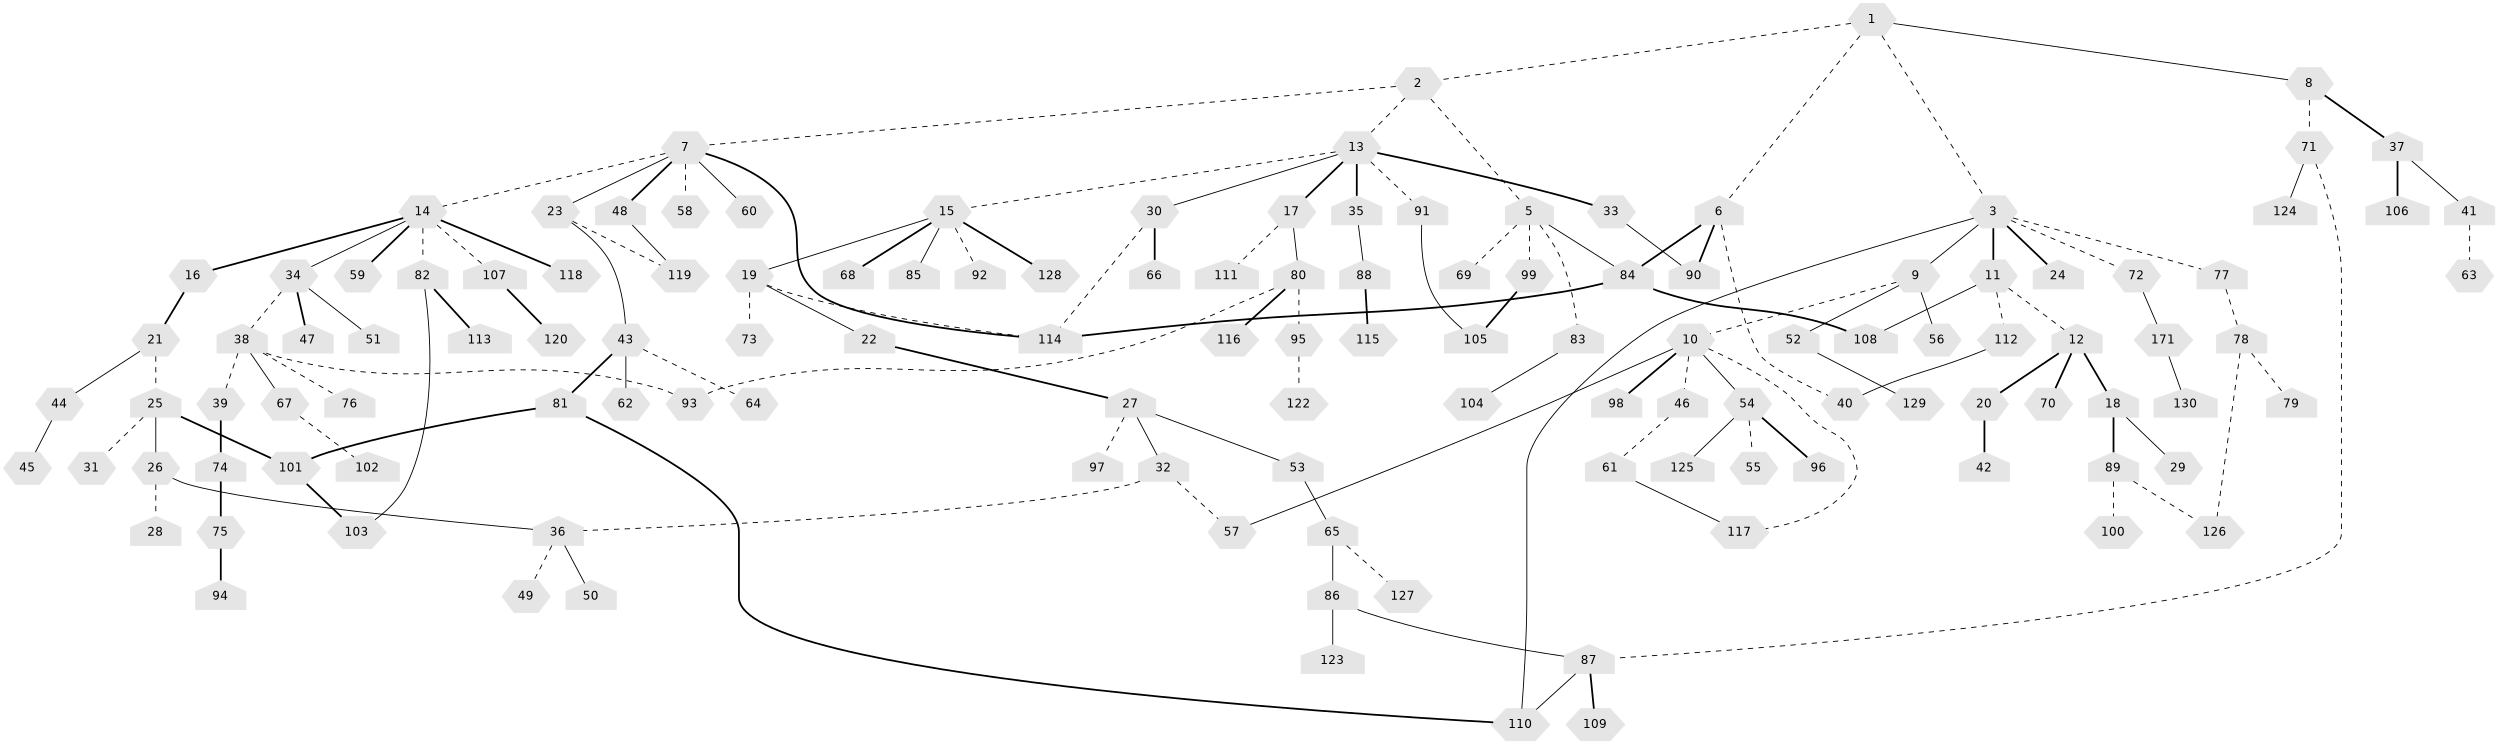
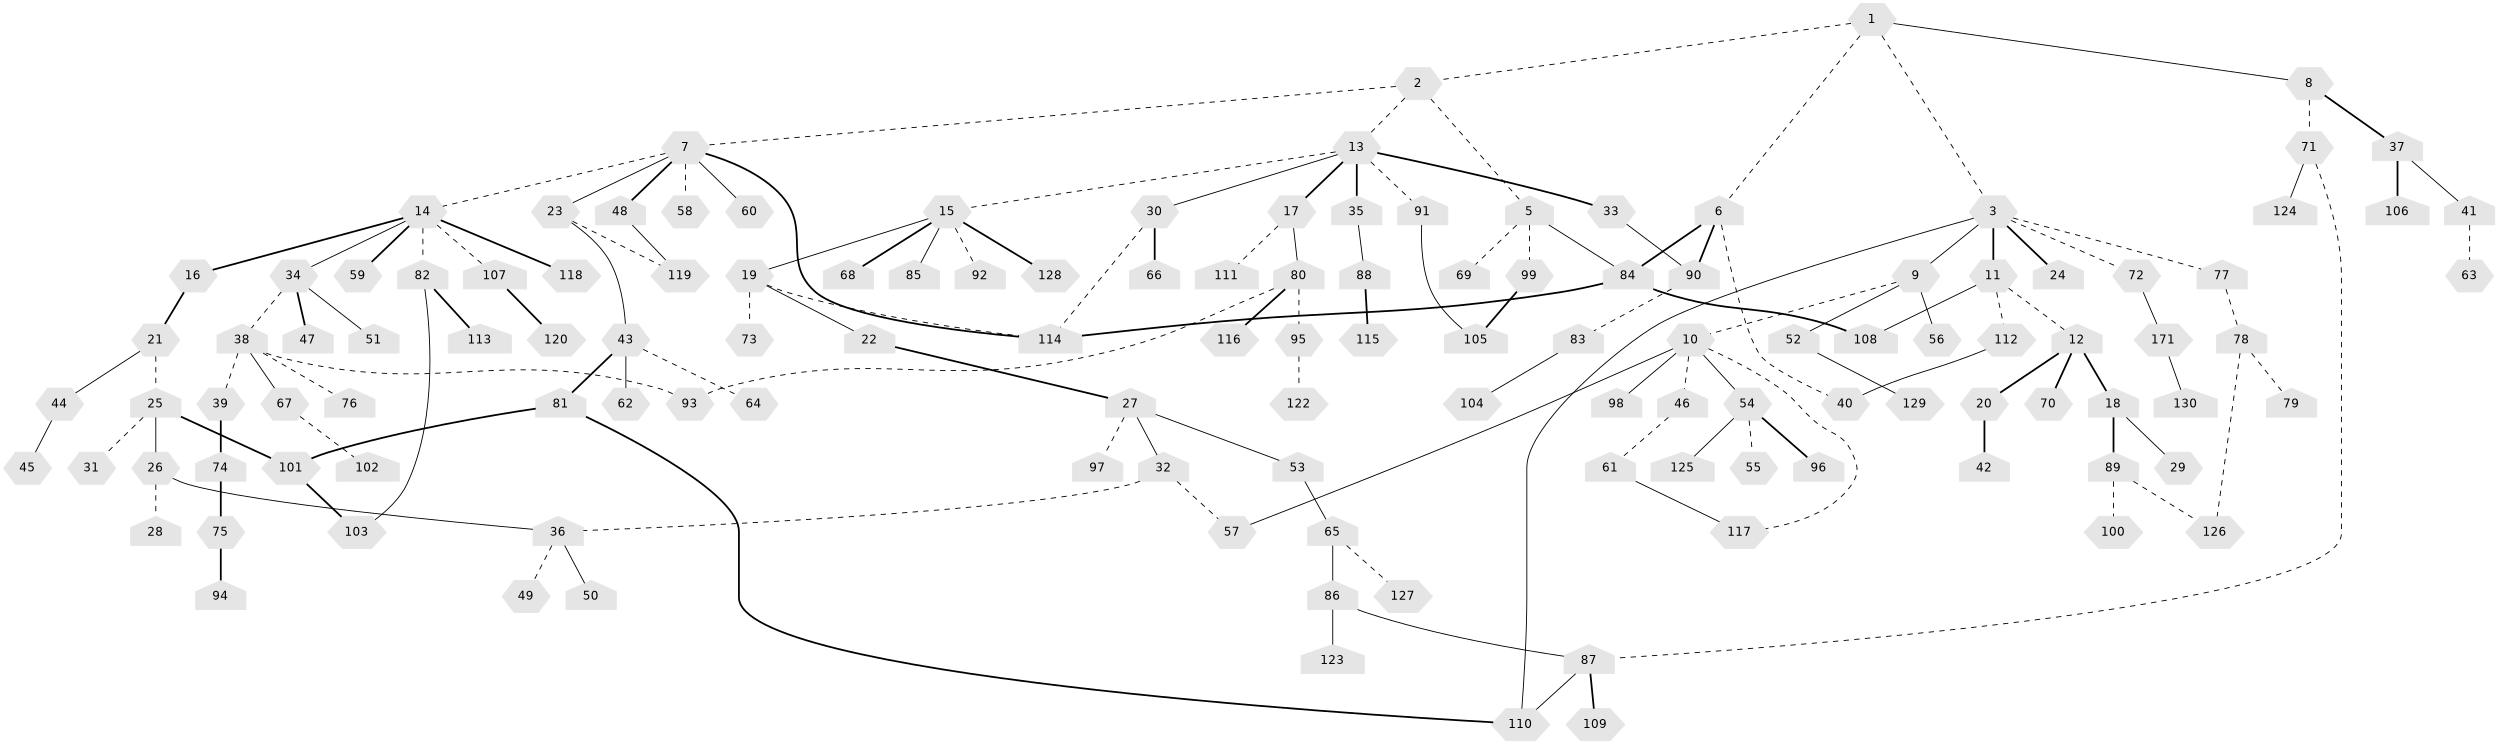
(1566, 272) -> (1633, 310)
(1652, 373) -> (1652, 373)
